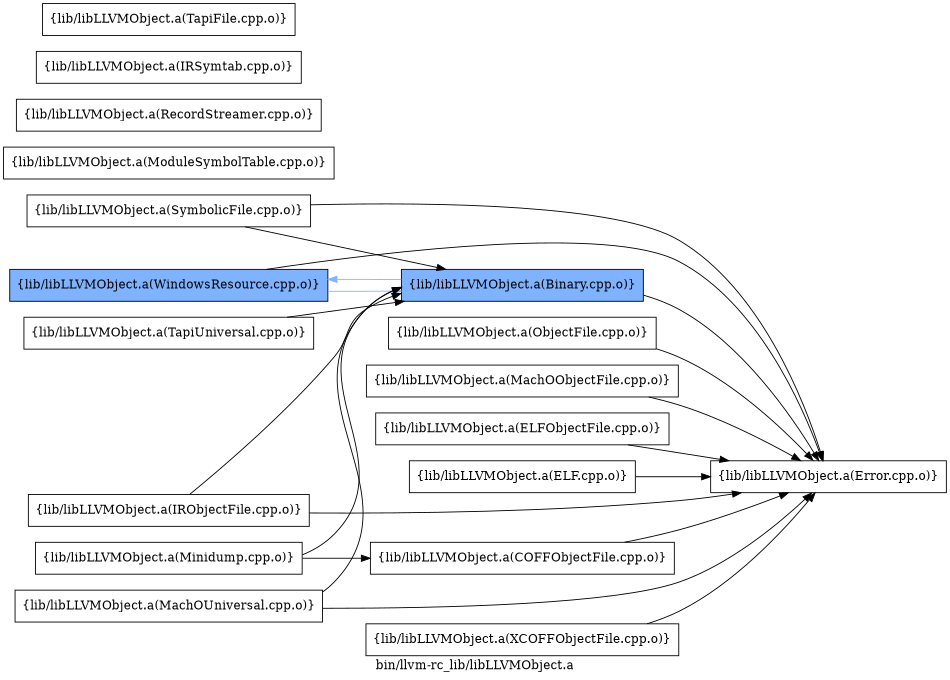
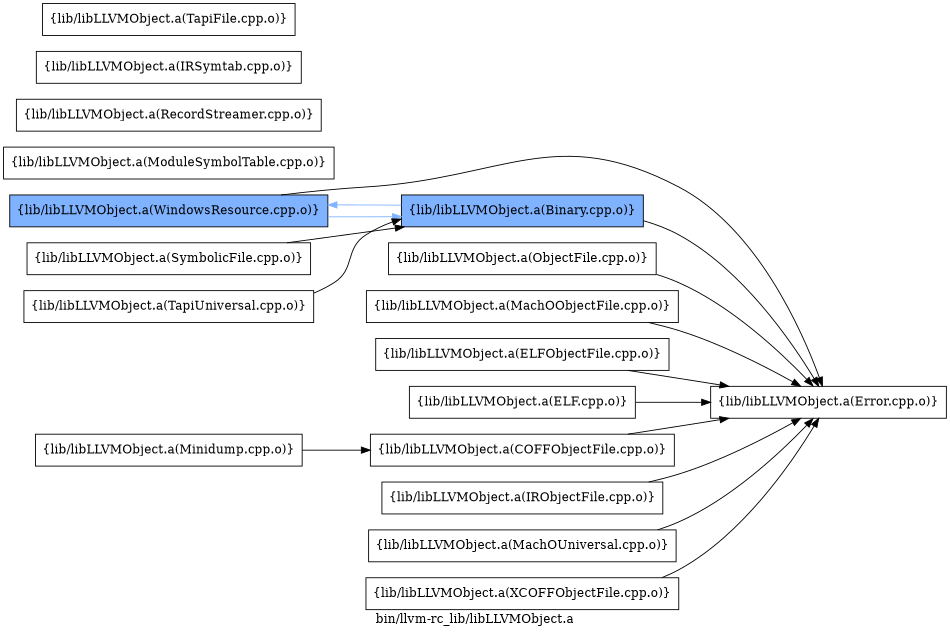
(626, 222) -> none
(296, 398) -> none
(351, 424) -> none
(348, 437) -> none
